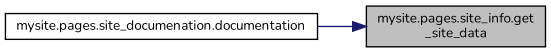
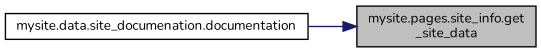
(161, 26) -> (157, 26)
